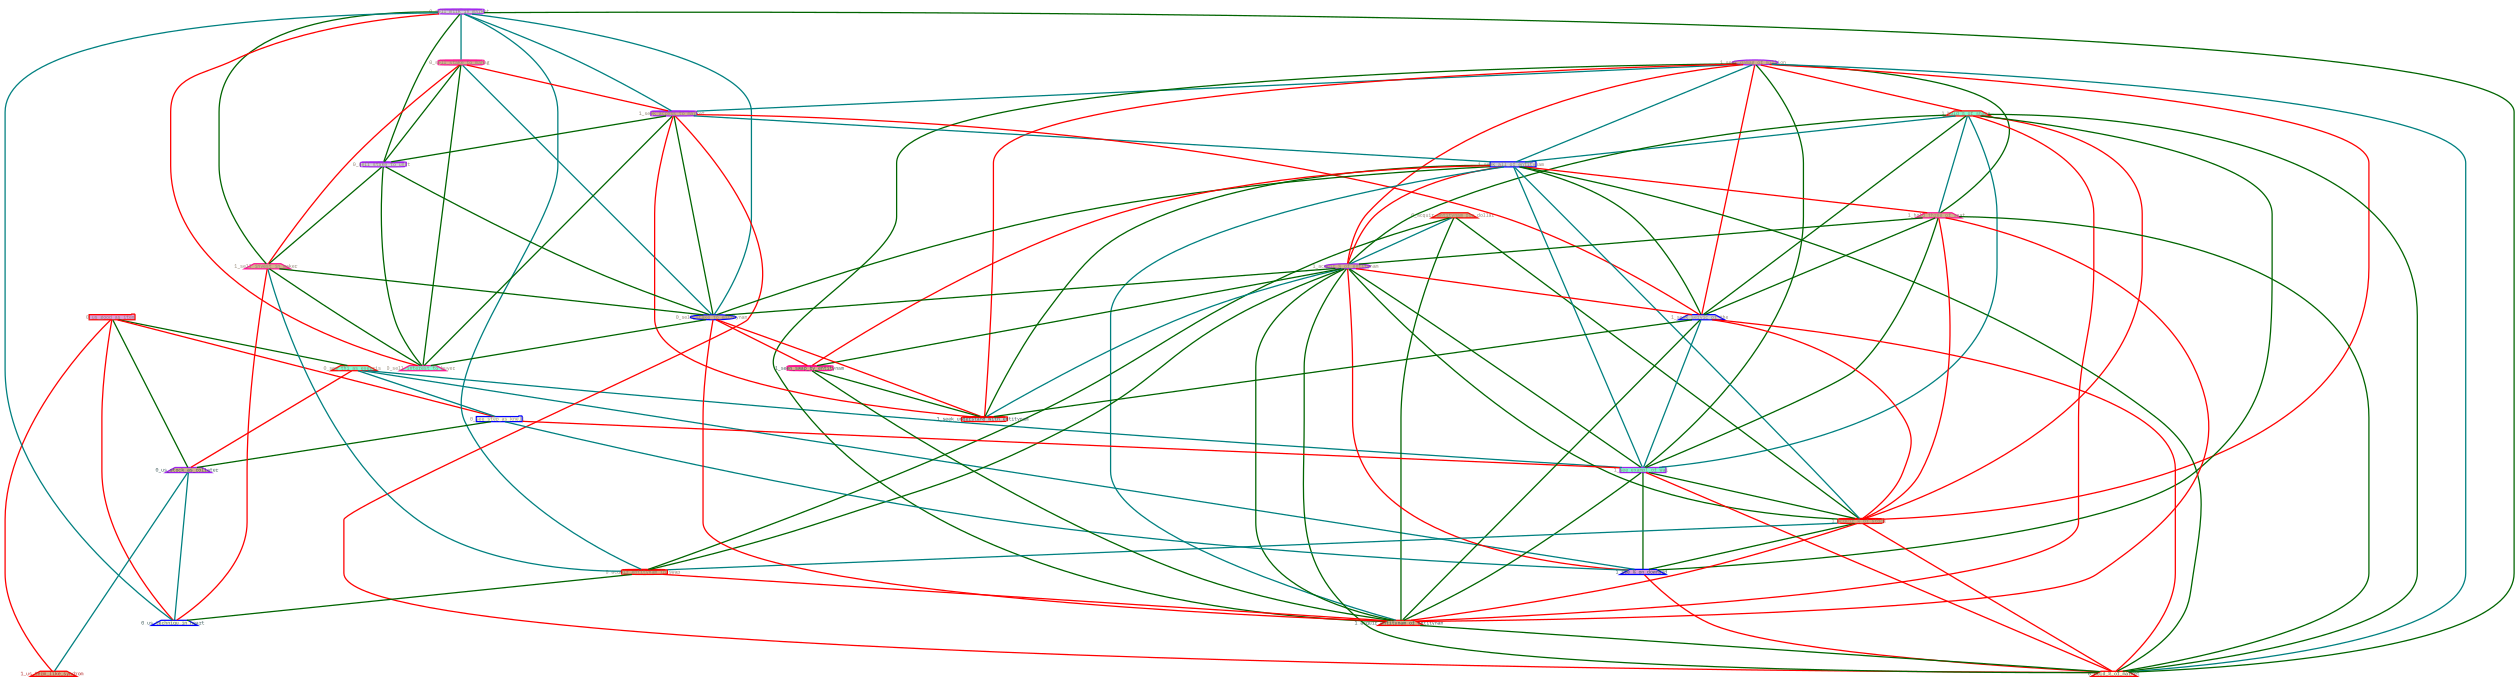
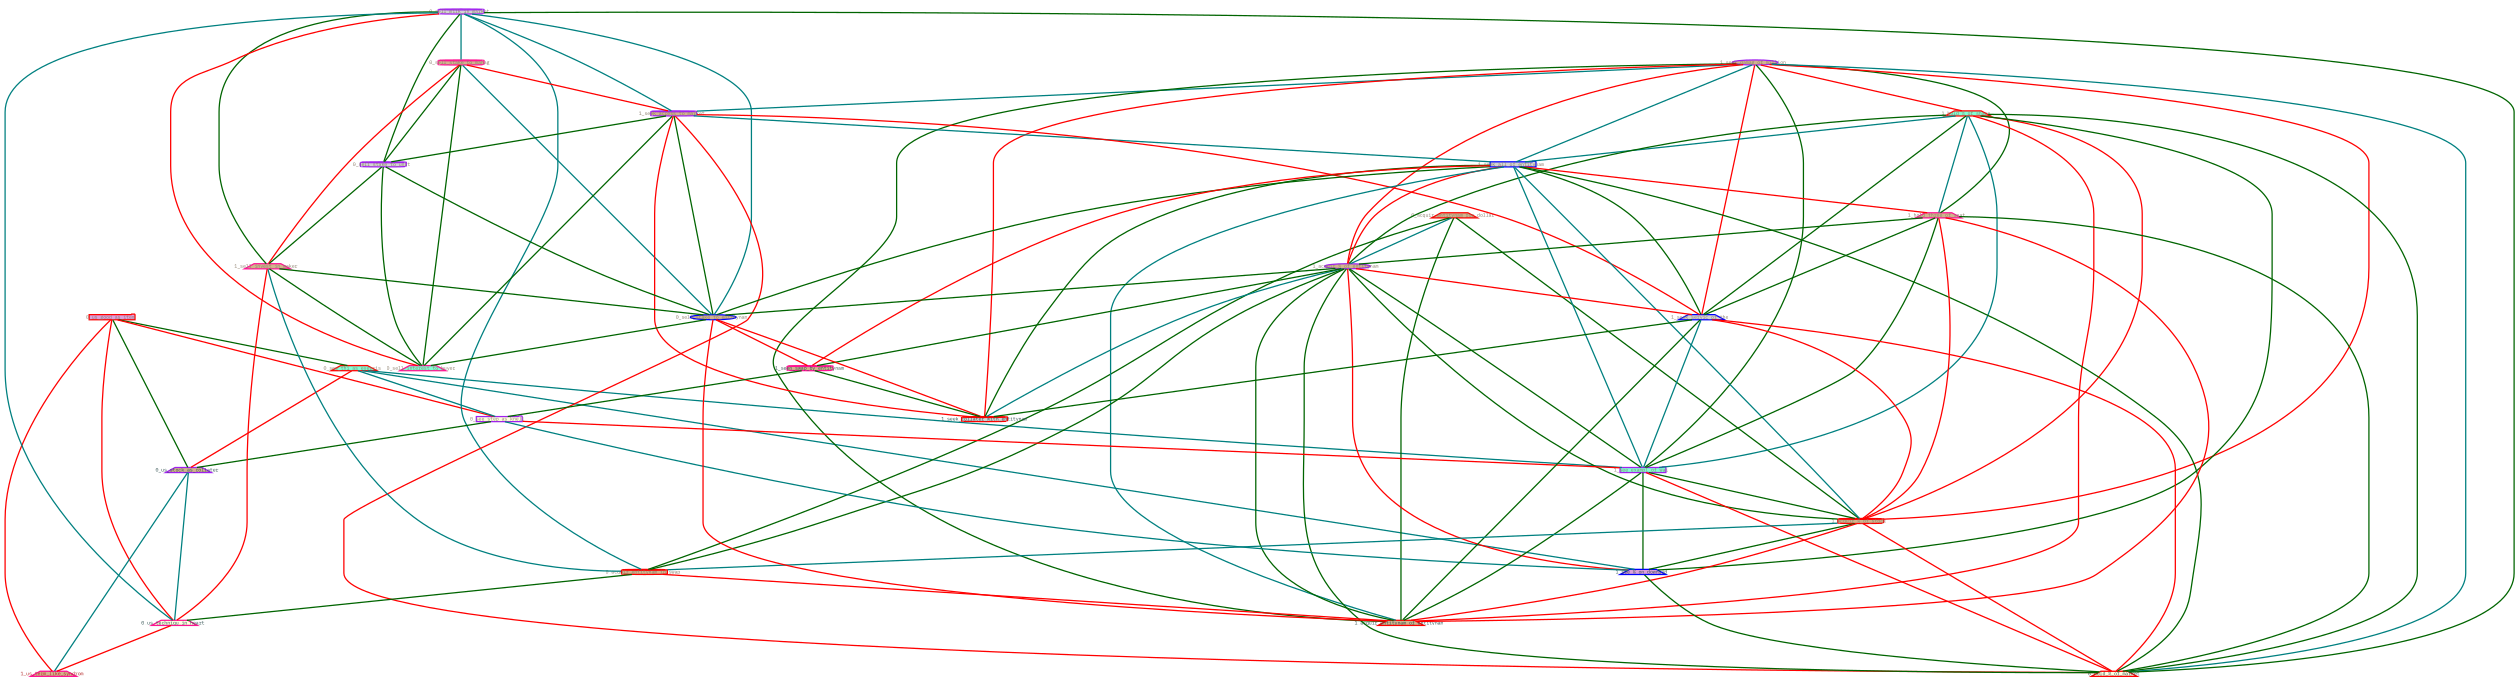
(499, 419) -> (499, 419)
(985, 419) -> (985, 419)
(1059, 517) -> (677, 390)
(174, 623) -> (174, 623)
(1780, 641) -> (1863, 653)
none -> (114, 648)
(1760, 649) -> none
(53, 674) -> (53, 674)
